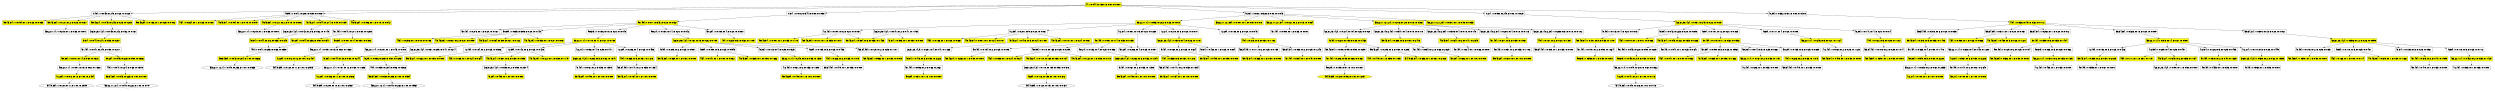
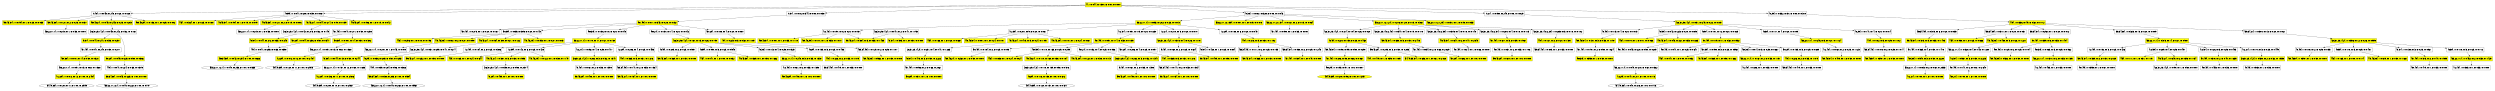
(1138, 40) -> (1126, 36)
(112, 54) -> (124, 43)
(1636, 59) -> none
(1967, 72) -> (1969, 73)
